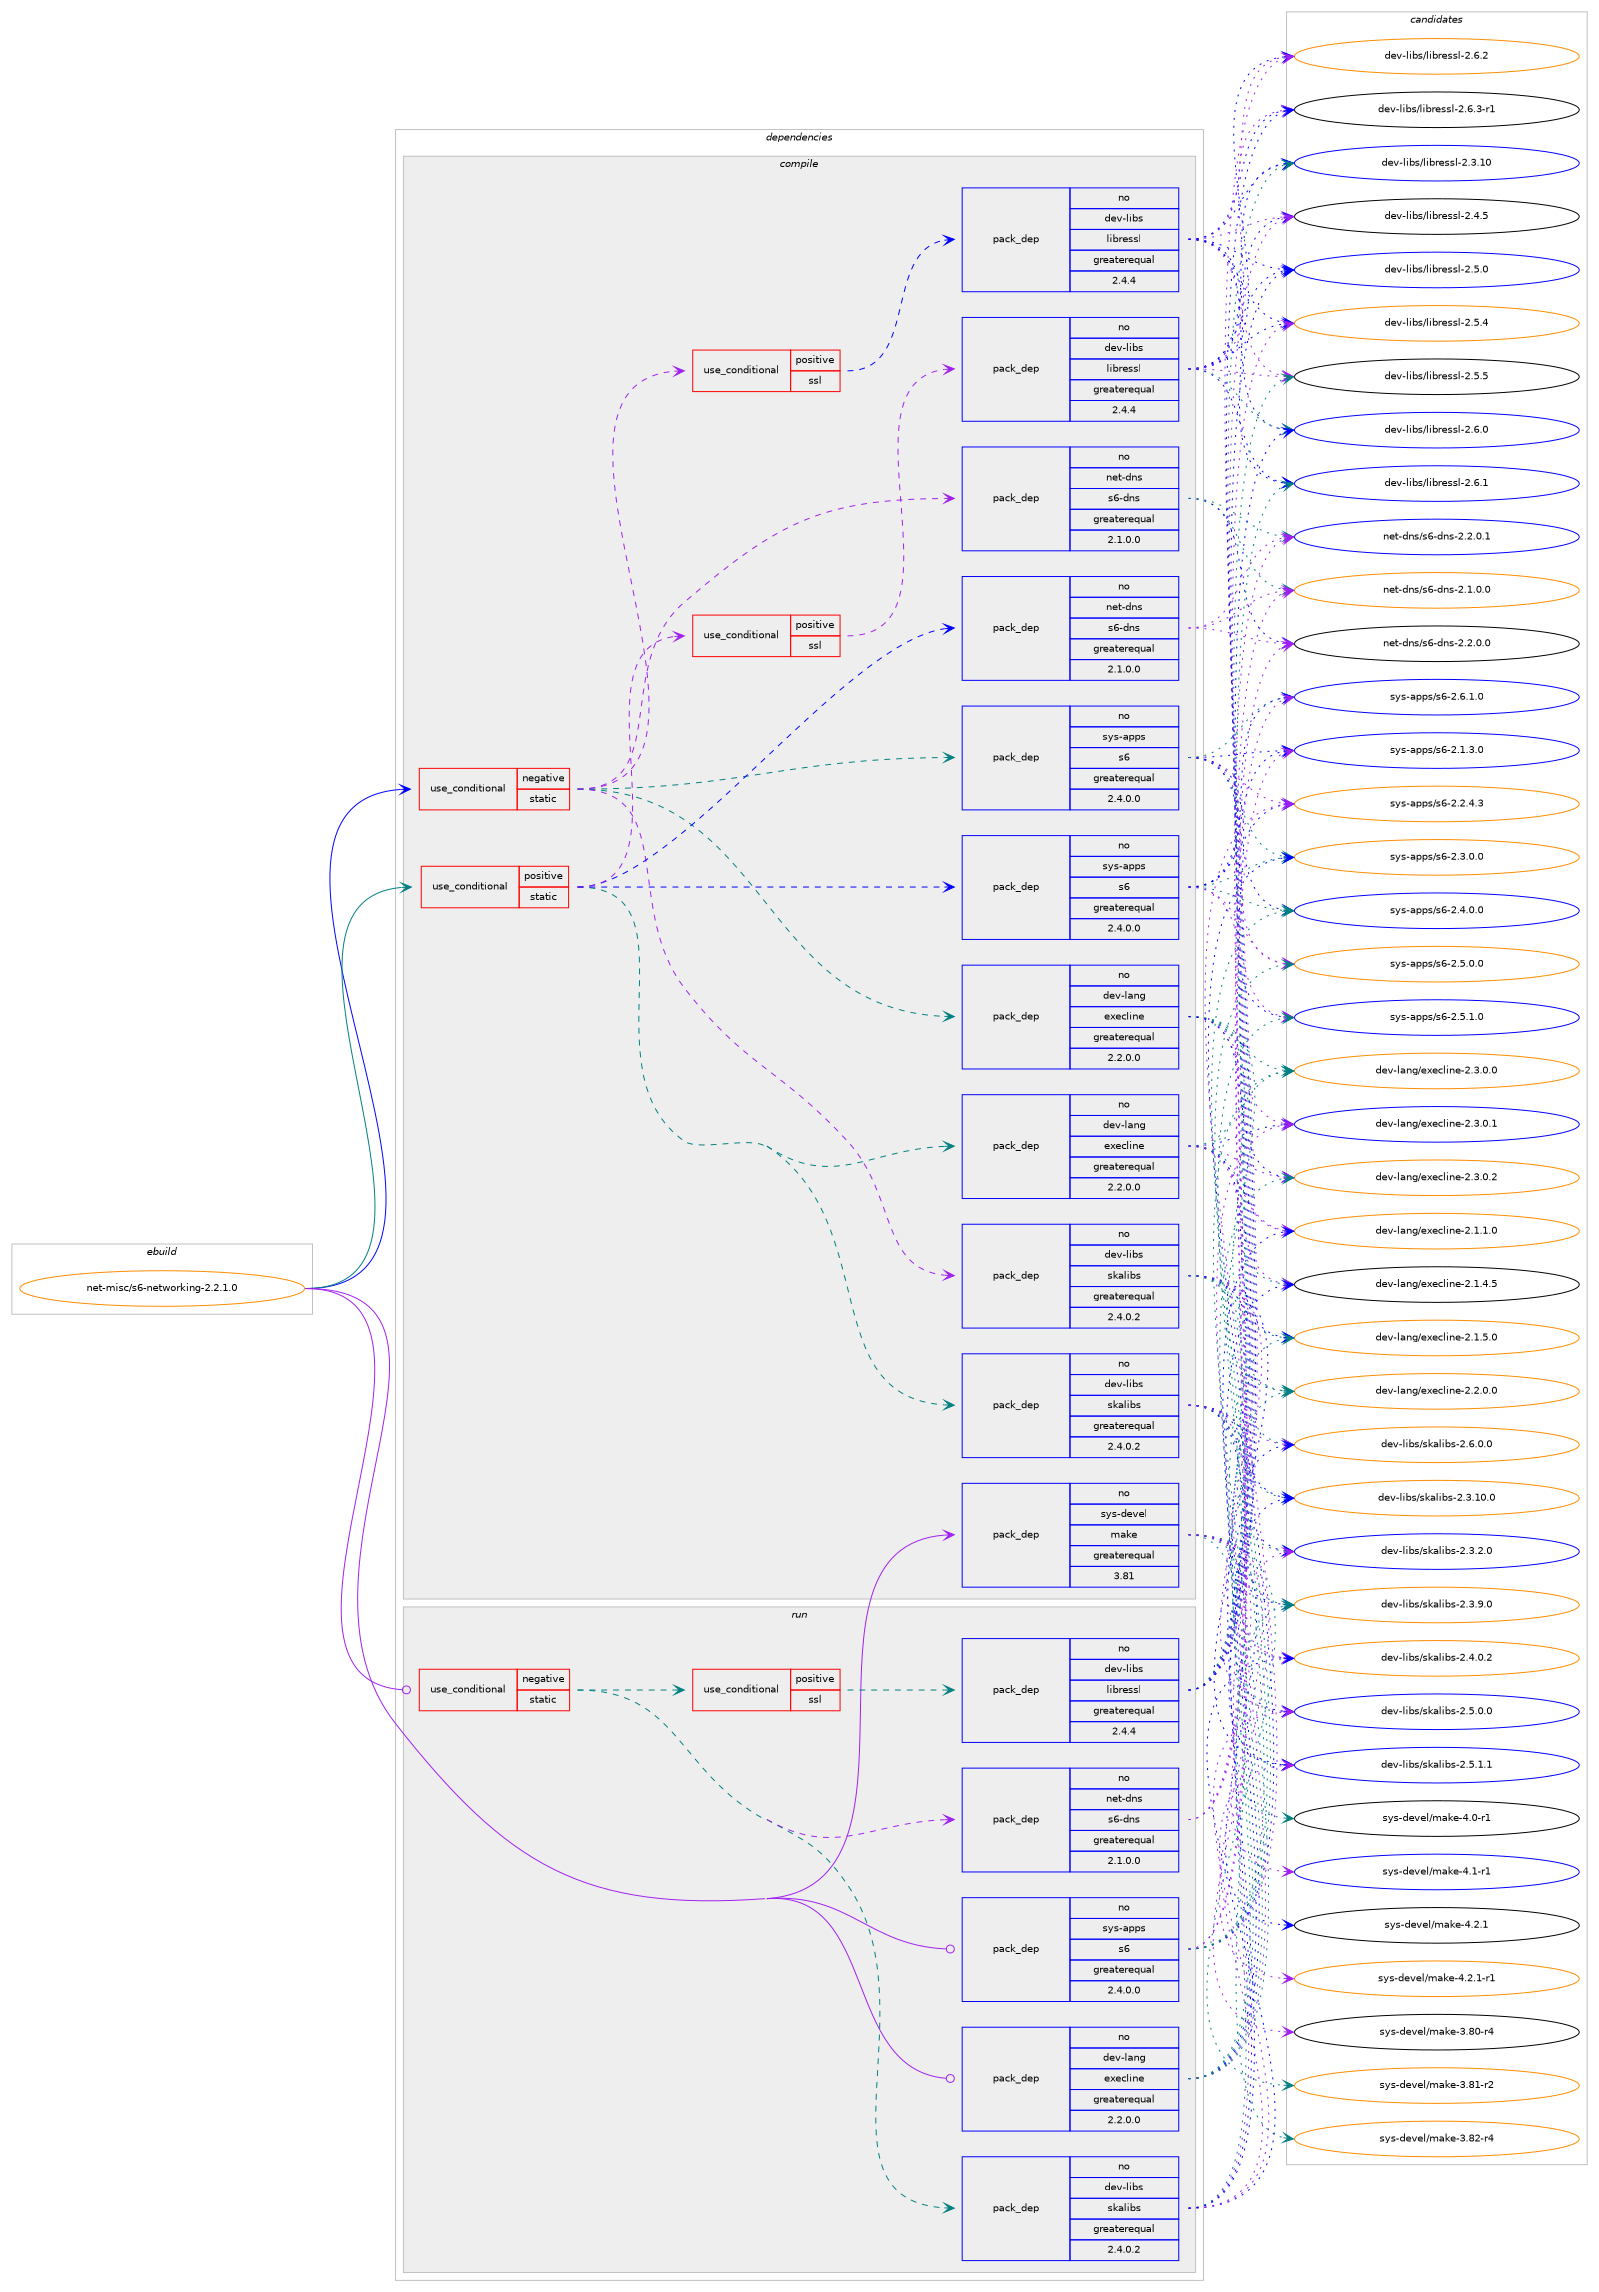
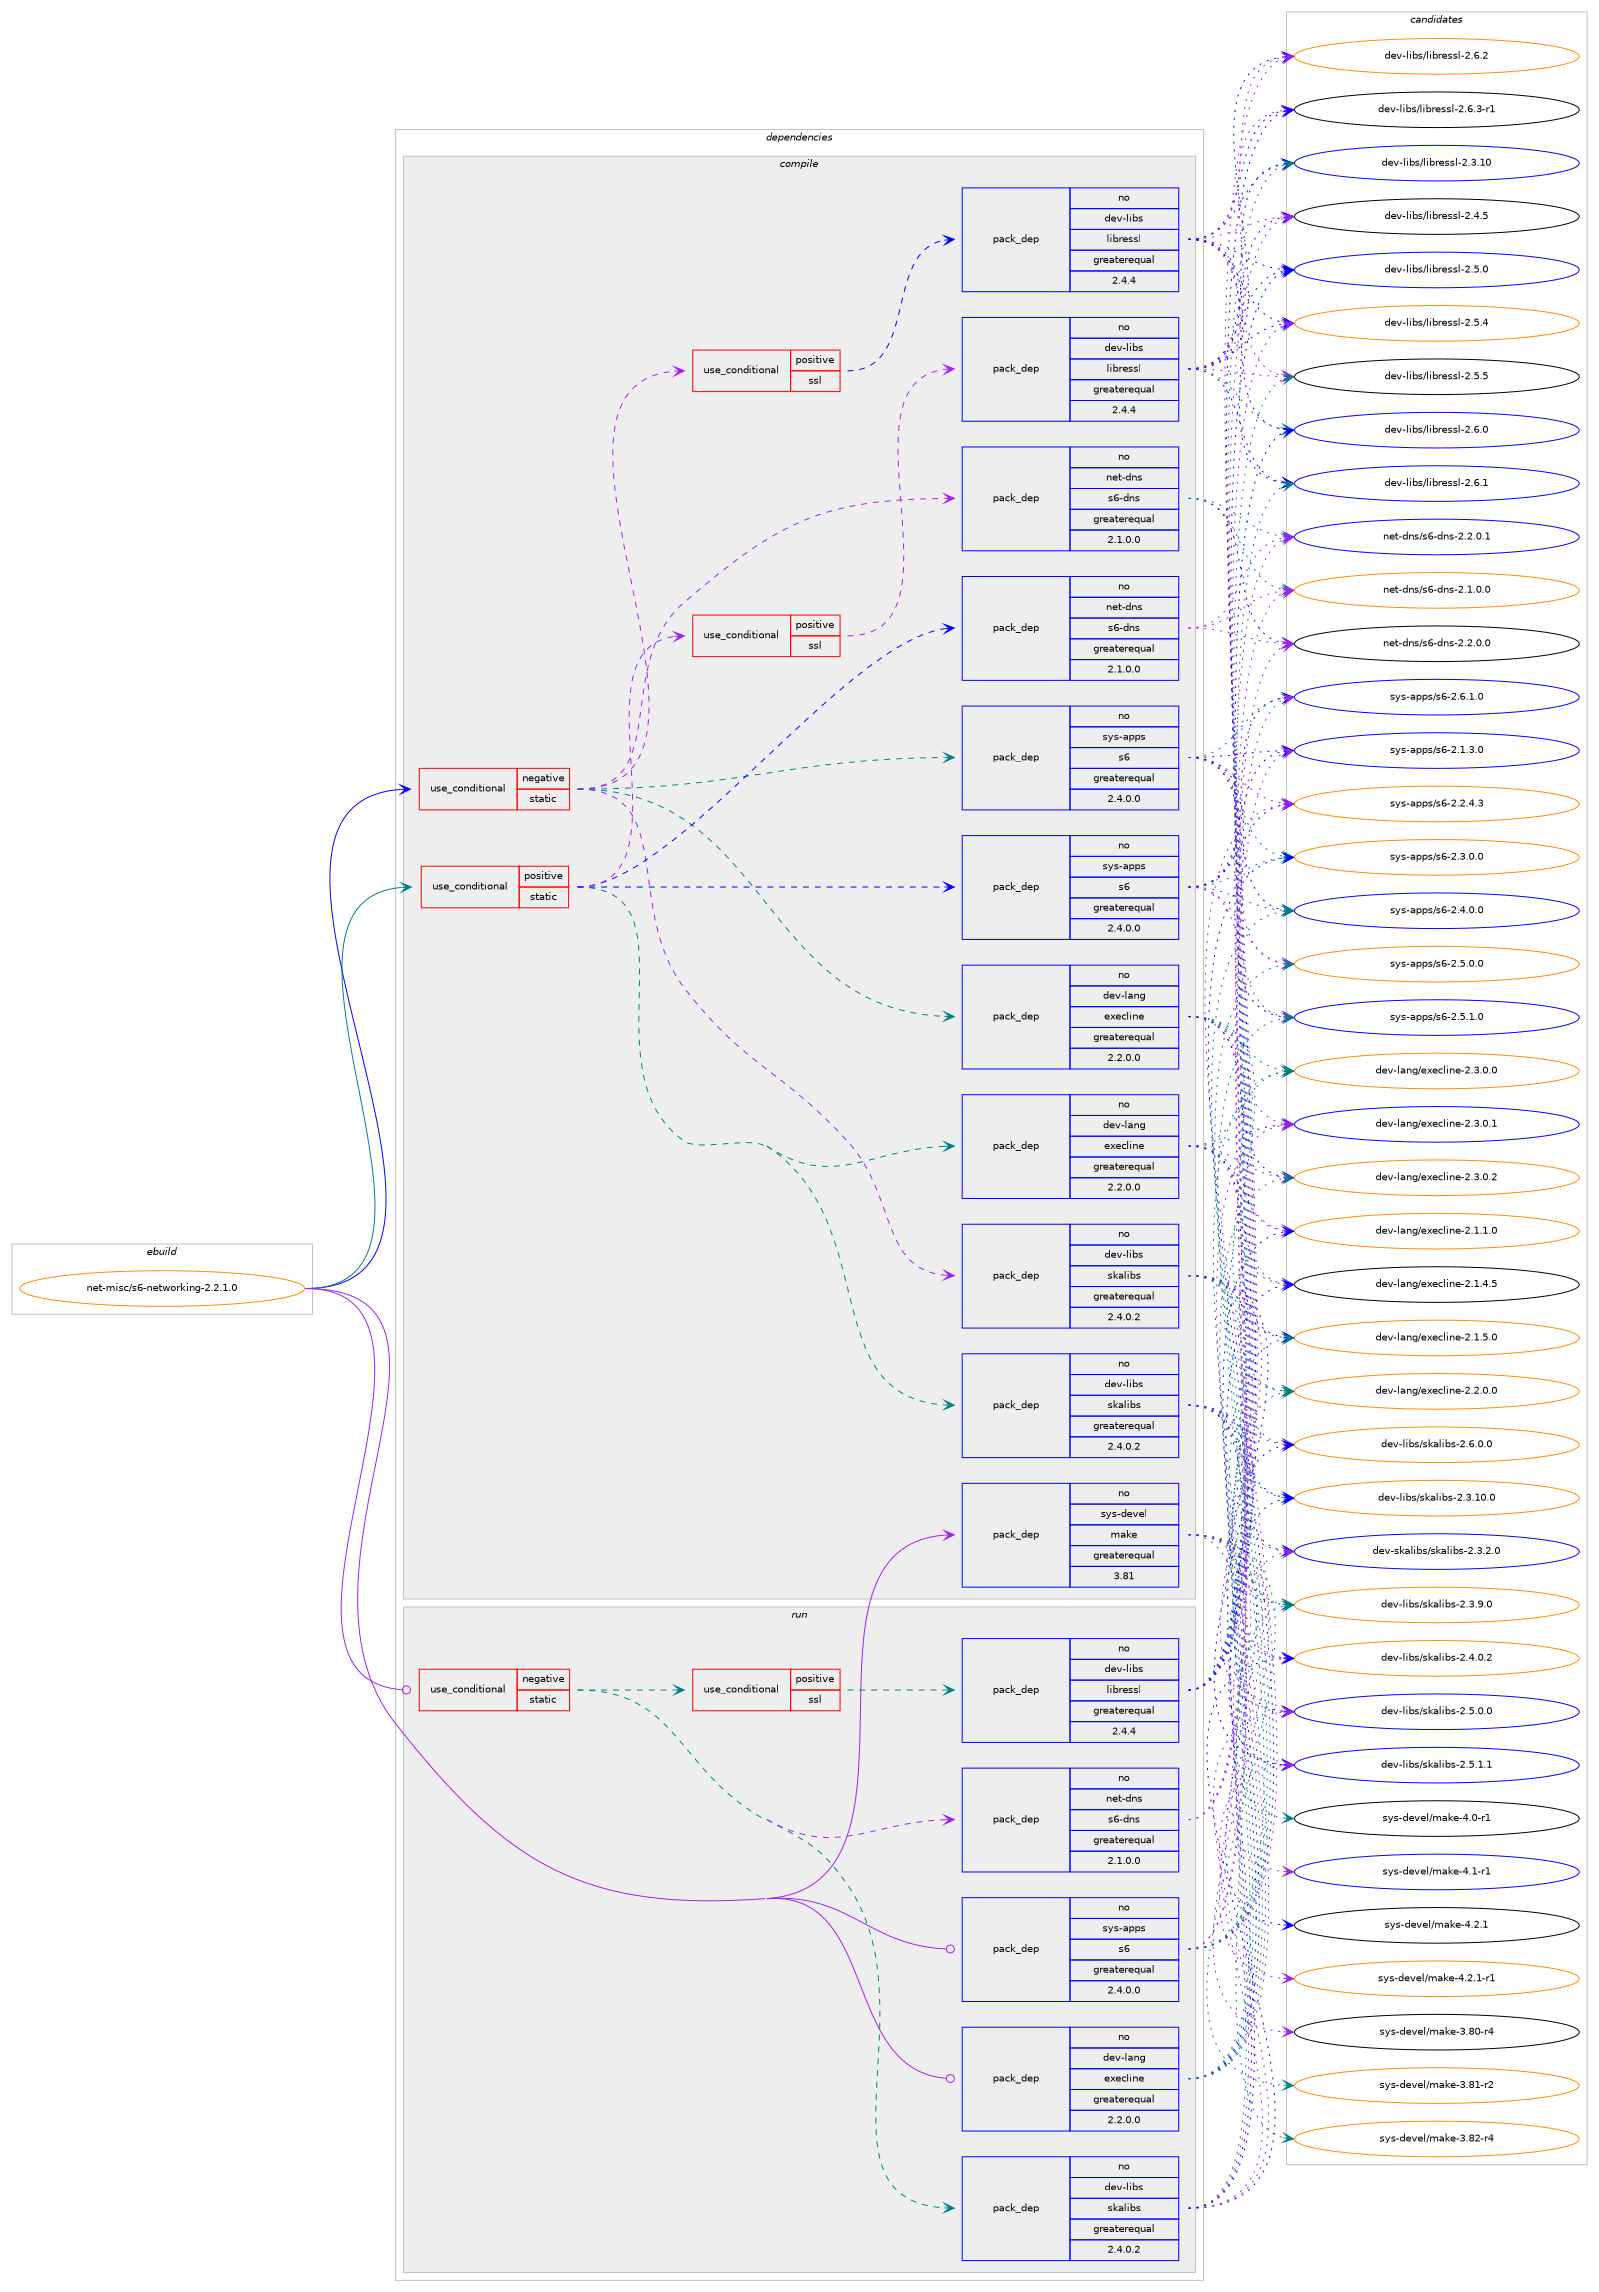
(1437, 1552) -> (1437, 1552)
